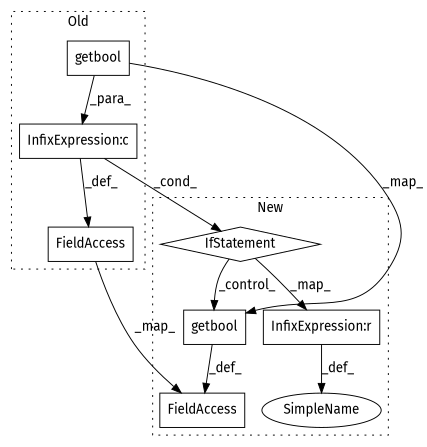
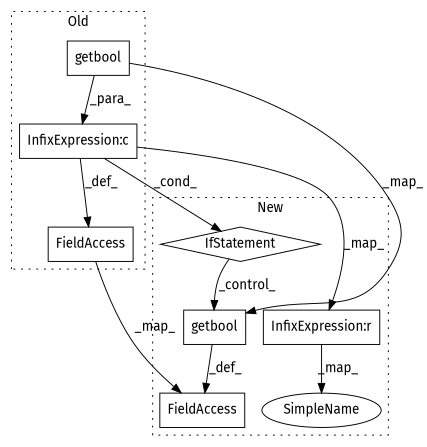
(278, 280) -> (289, 175)
(338, 369) -> (338, 369)
